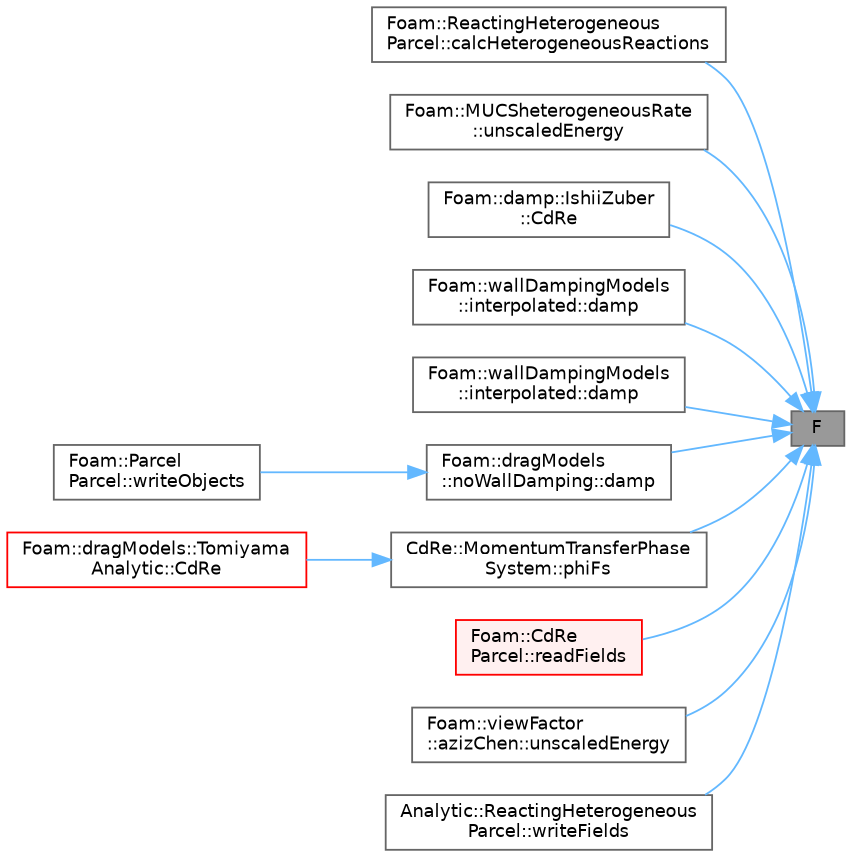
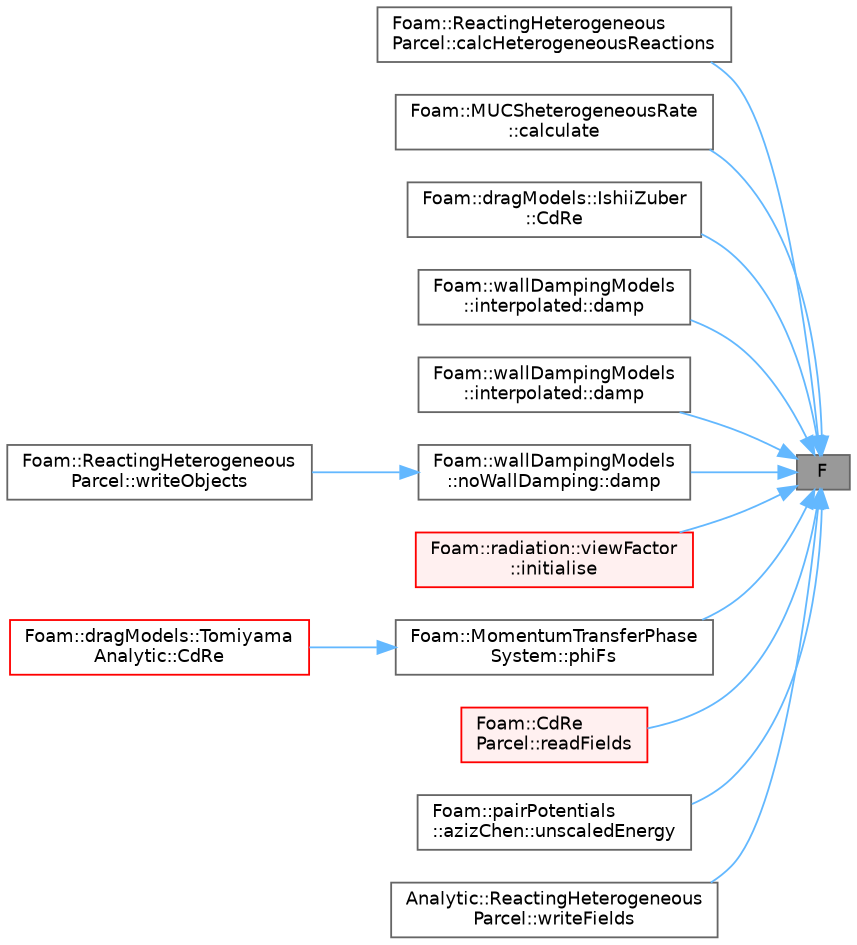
(549, 122) -> (554, 122)
(549, 210) -> (554, 210)
(157, 472) -> (160, 472)
(549, 472) -> (554, 472)
(549, 560) -> (554, 647)
none -> (554, 560)
(549, 735) -> (554, 822)
